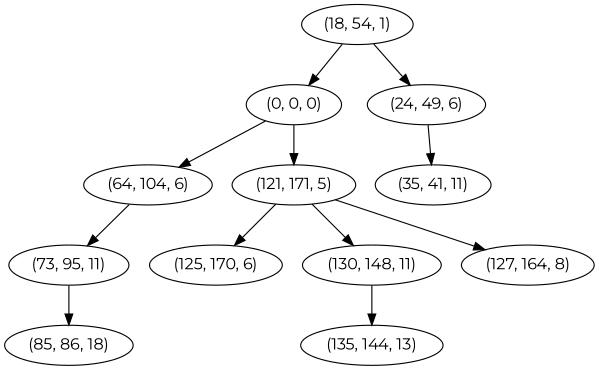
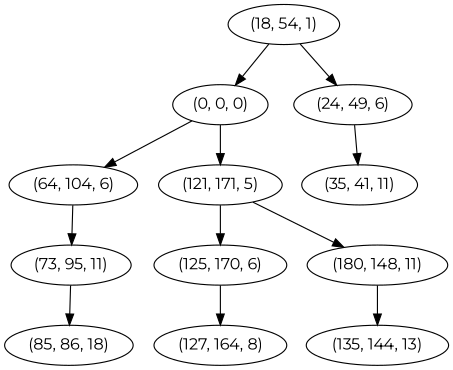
(405, 223) -> (220, 300)
(372, 265) -> (377, 265)
